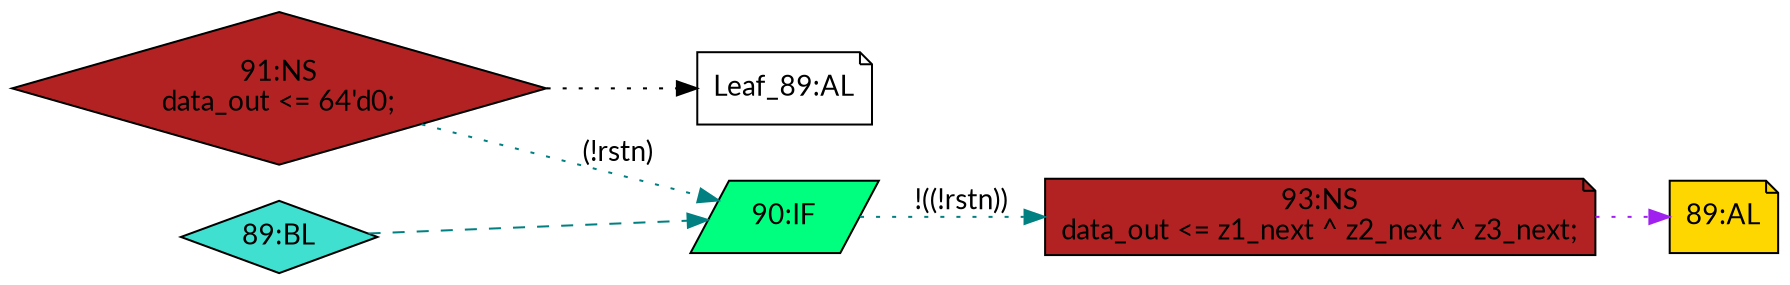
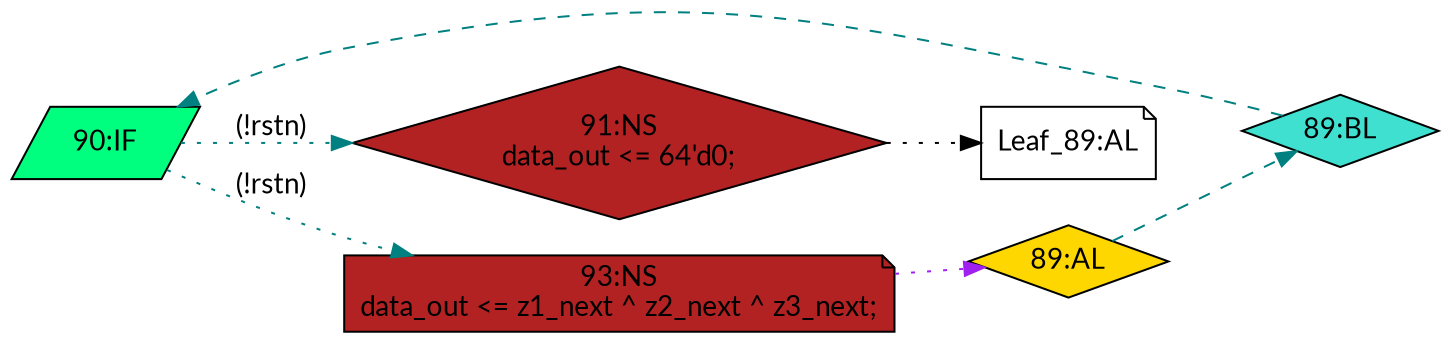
(560, 160) -> (256, 143)
none -> (1195, 201)
(962, 202) -> (272, 186)
(1724, 217) -> (1068, 261)
